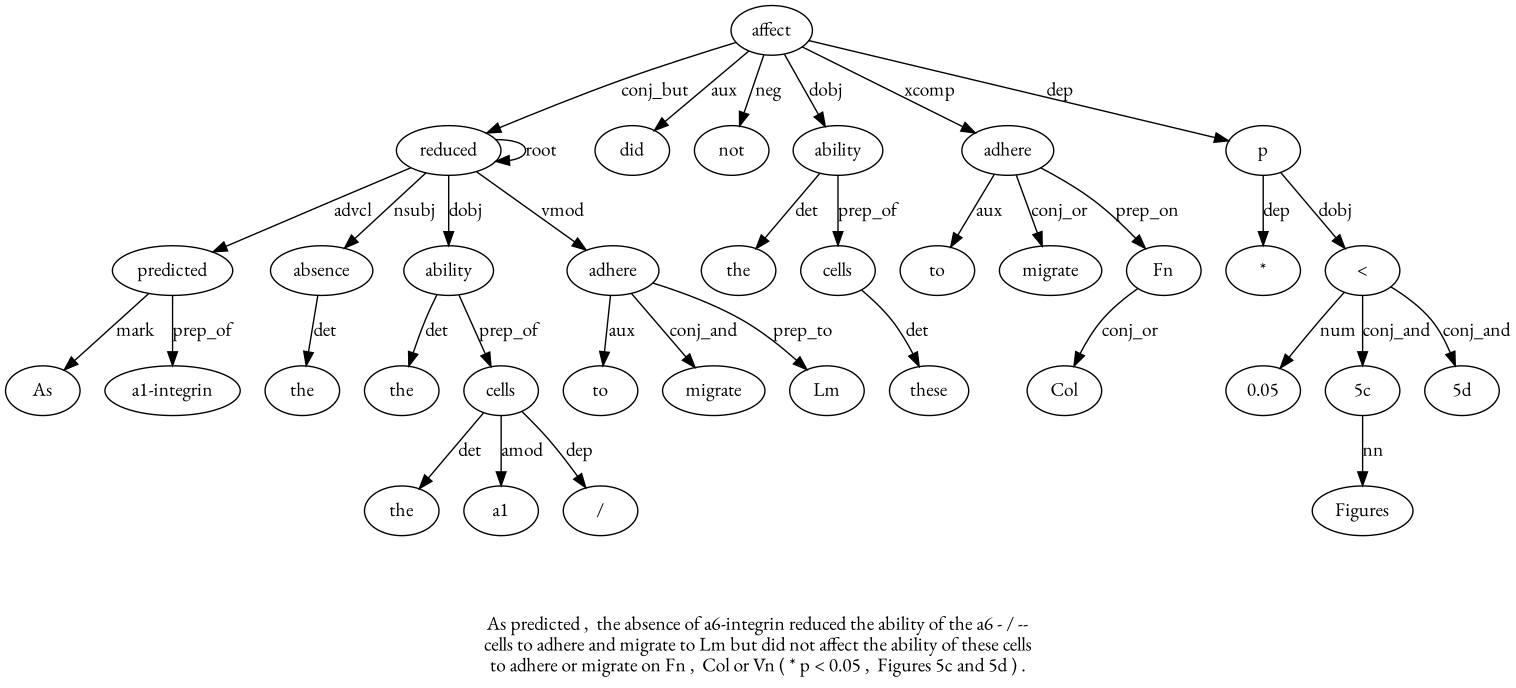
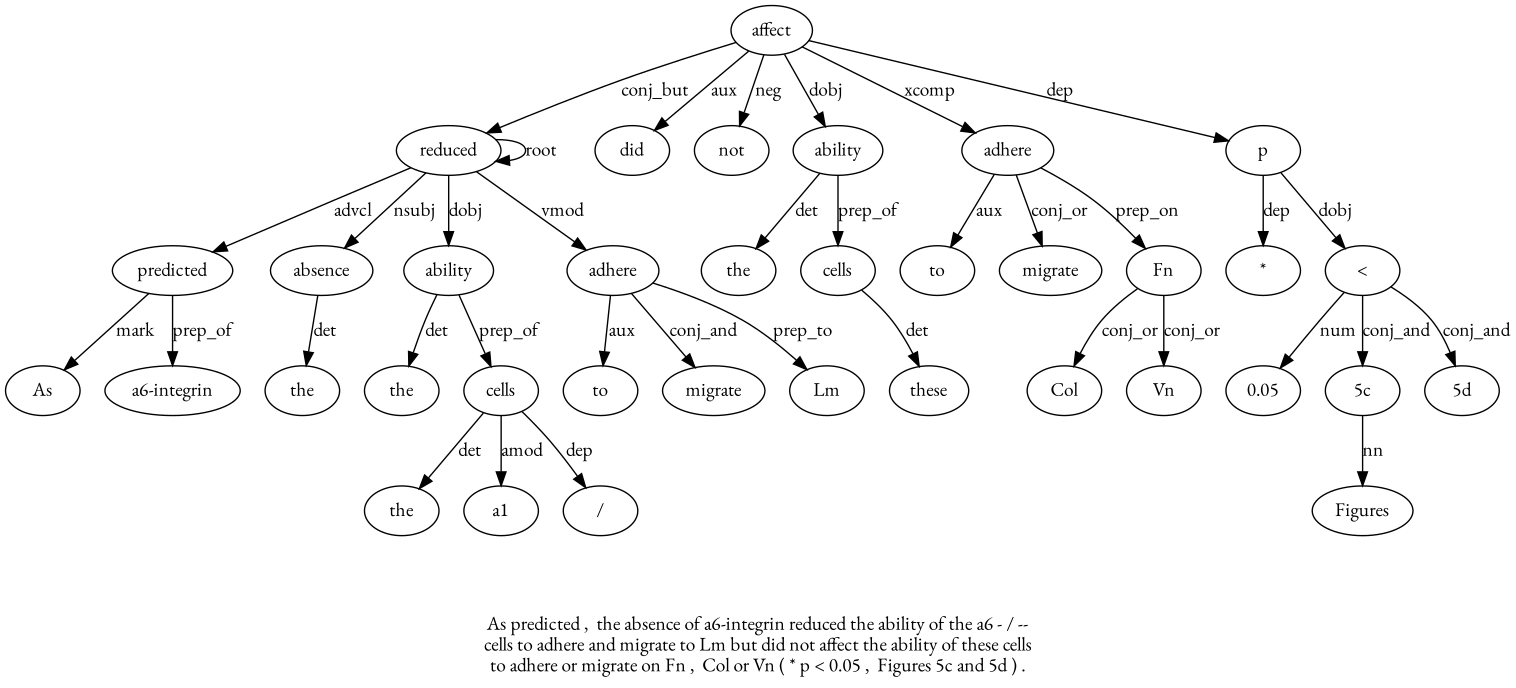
(173, 391) -> (173, 391)
none -> (1164, 391)
